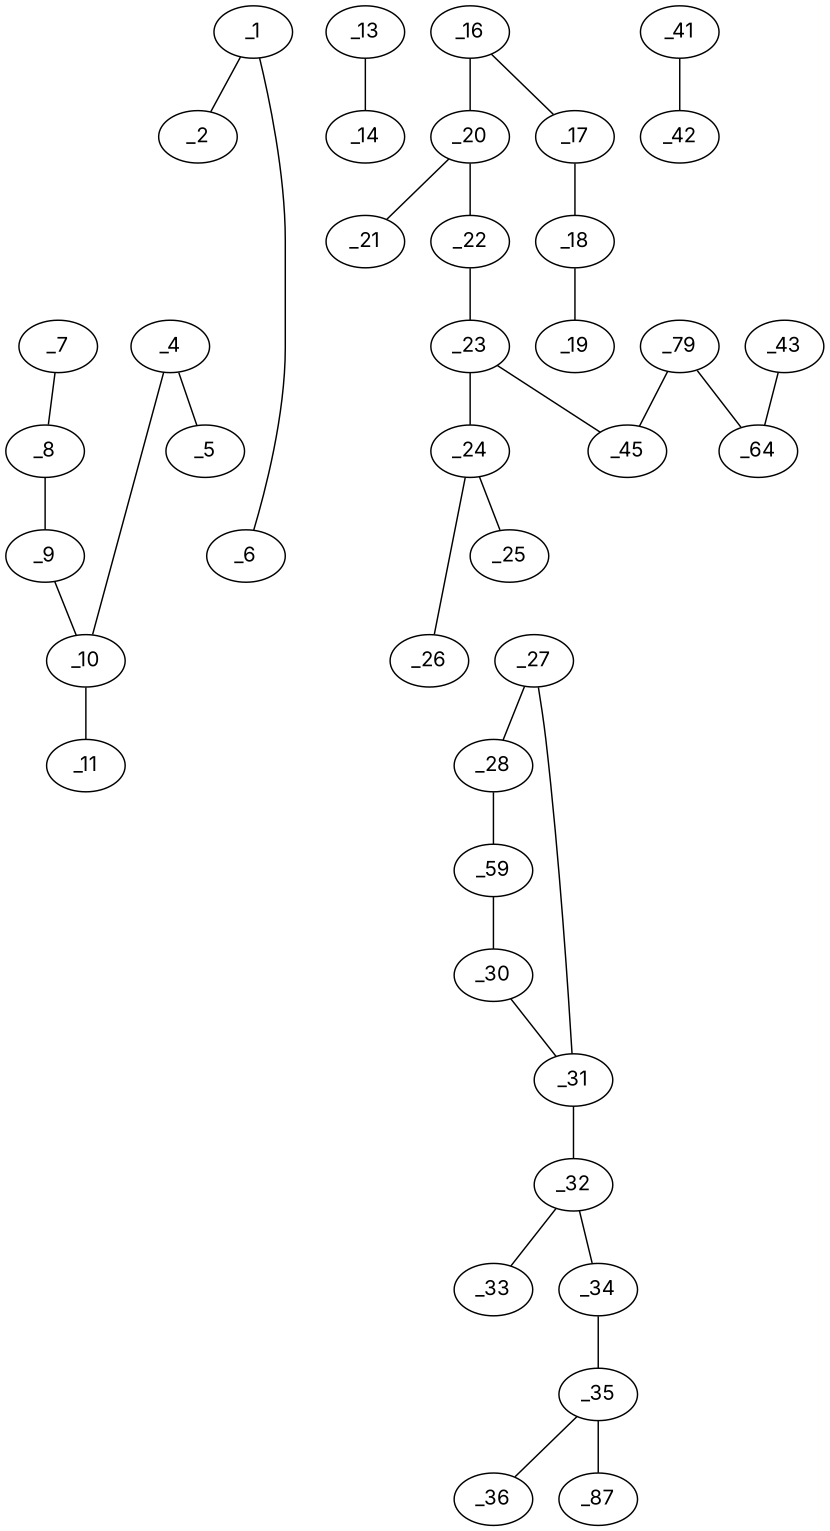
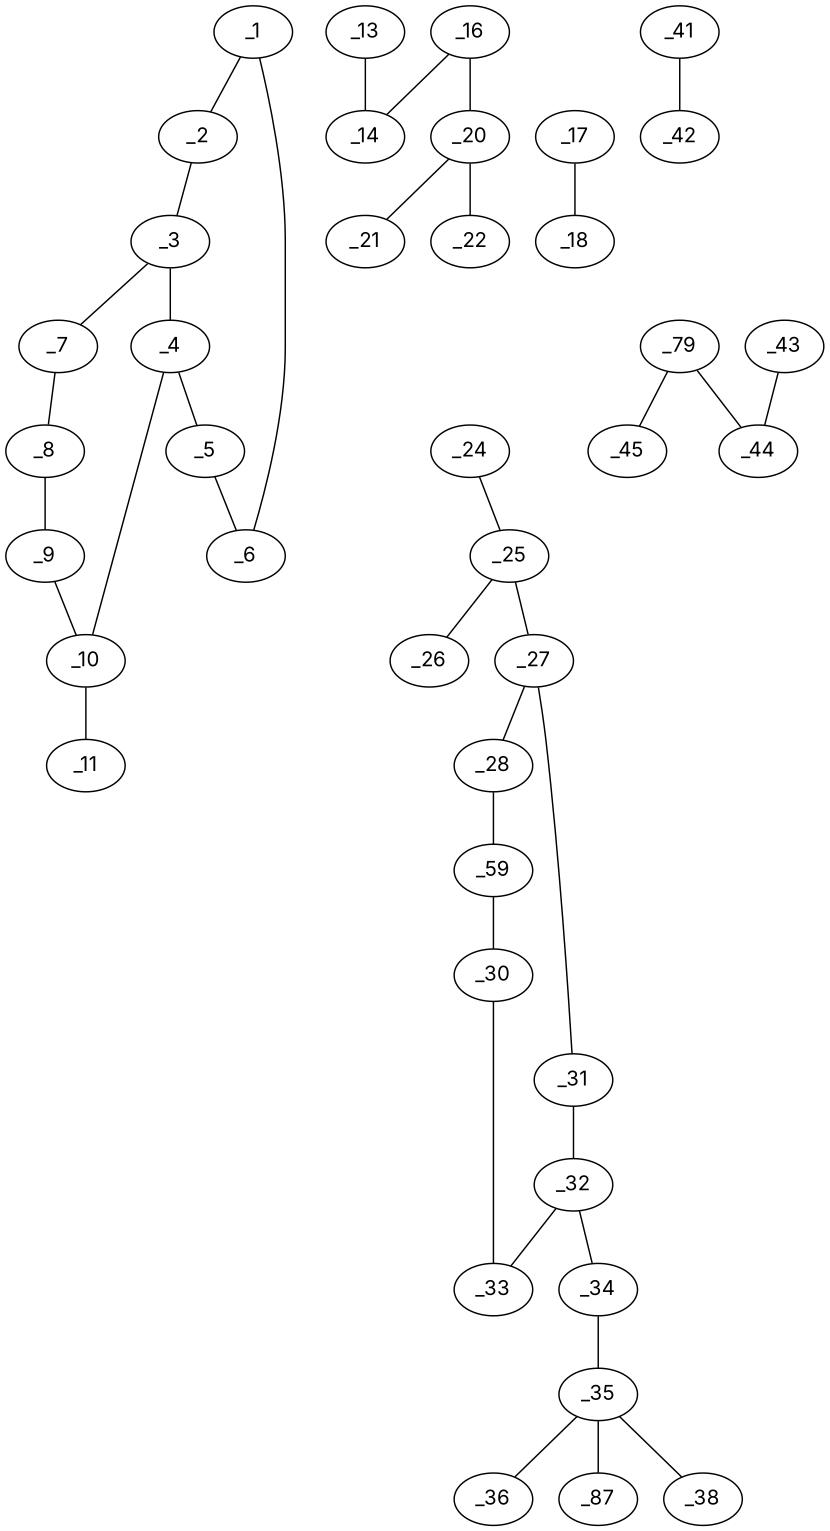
(522, 84) -> (418, 84)
none -> (170, 242)
(470, 346) -> none
(575, 346) -> none
(758, 451) -> (758, 451)
none -> (226, 504)
(450, 556) -> (469, 608)
none -> (522, 608)
(533, 1028) -> (493, 1132)
none -> (703, 1499)
